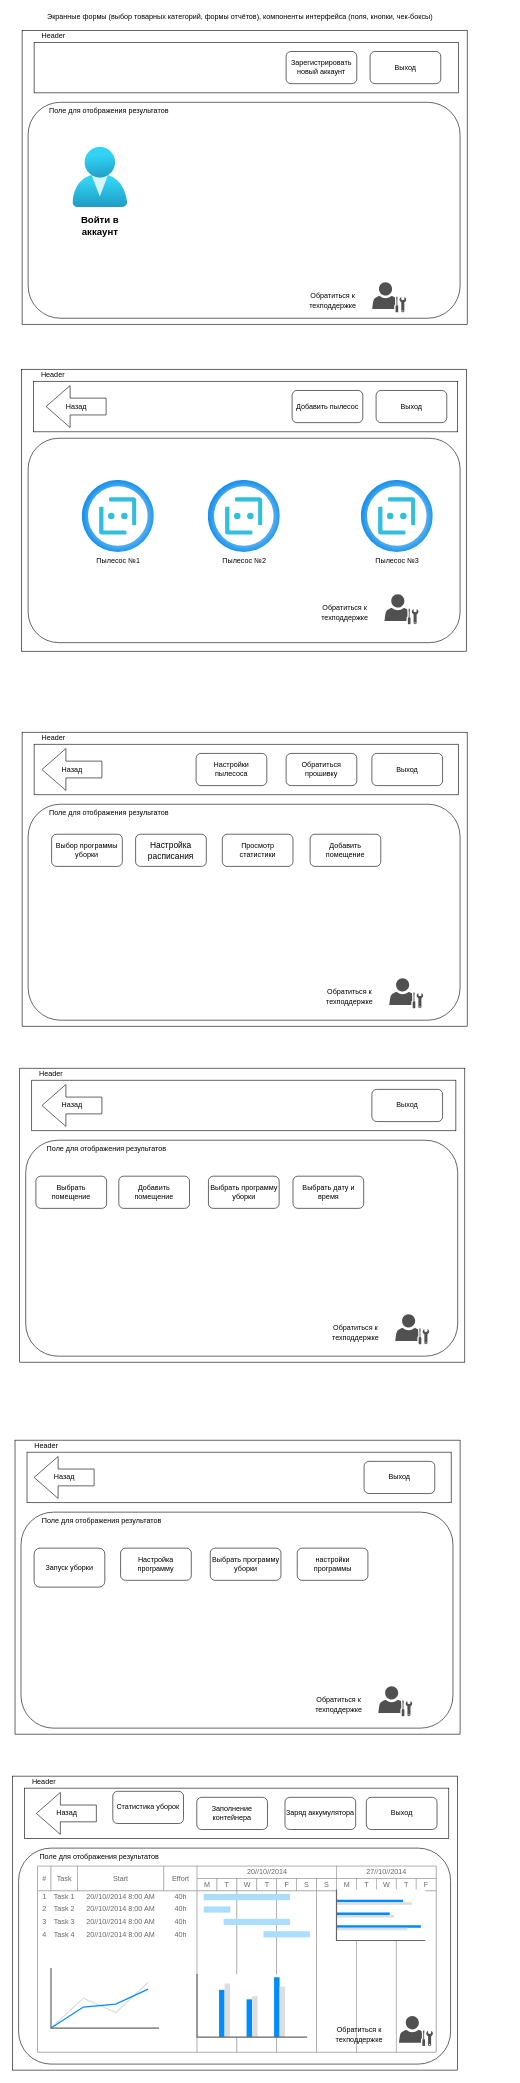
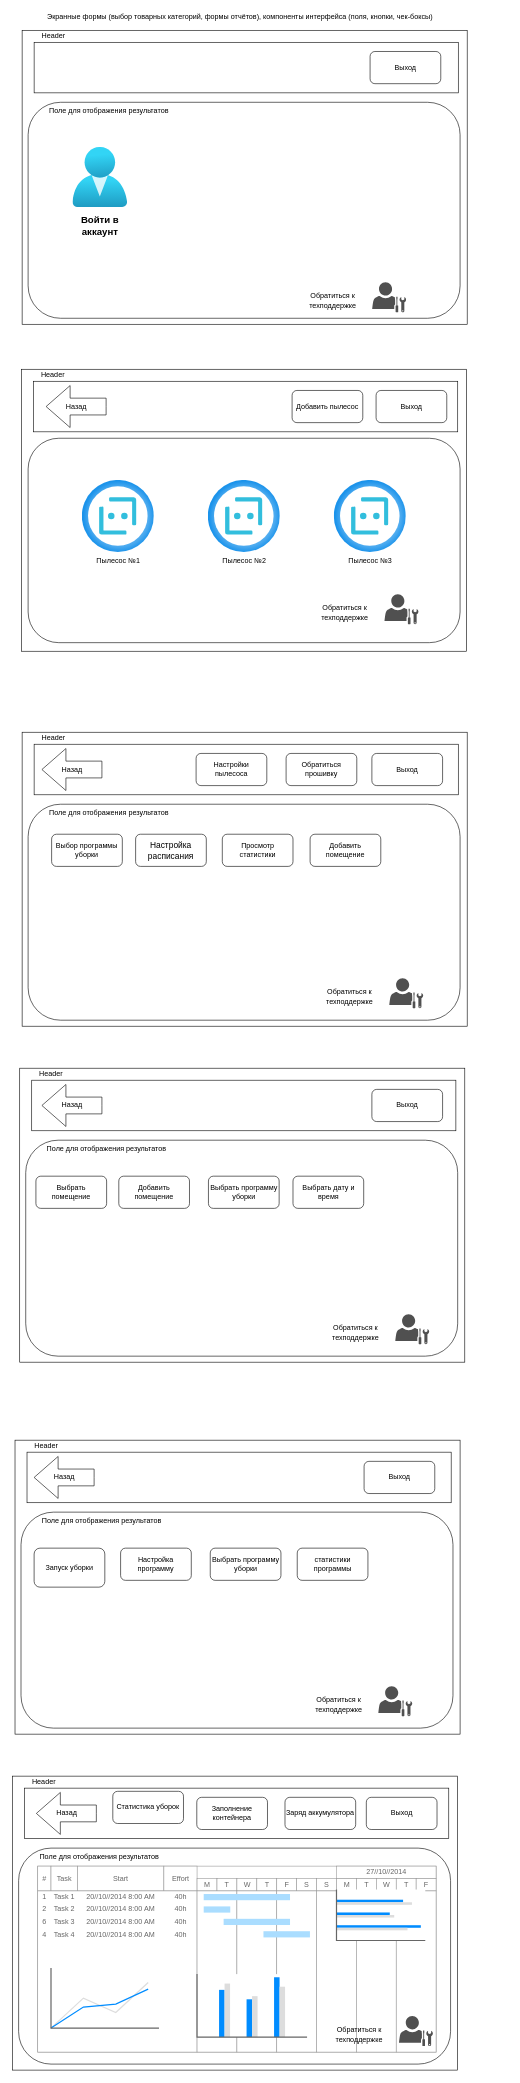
(321, 68) -> none
(397, 516) -> (370, 516)
(333, 1565) -> (333, 1565)
(267, 1873) -> none
(44, 1922) -> (44, 1922)
